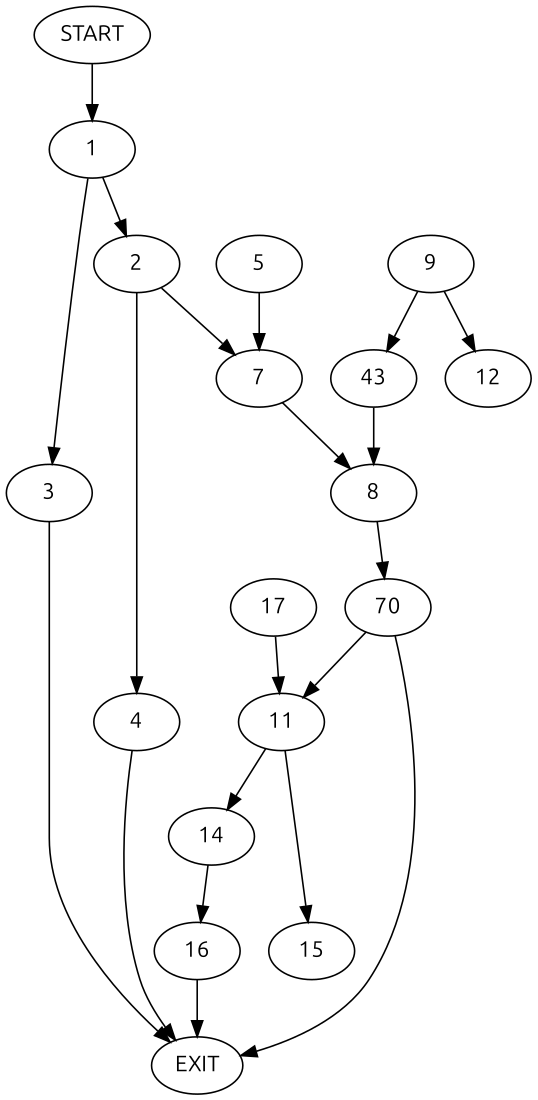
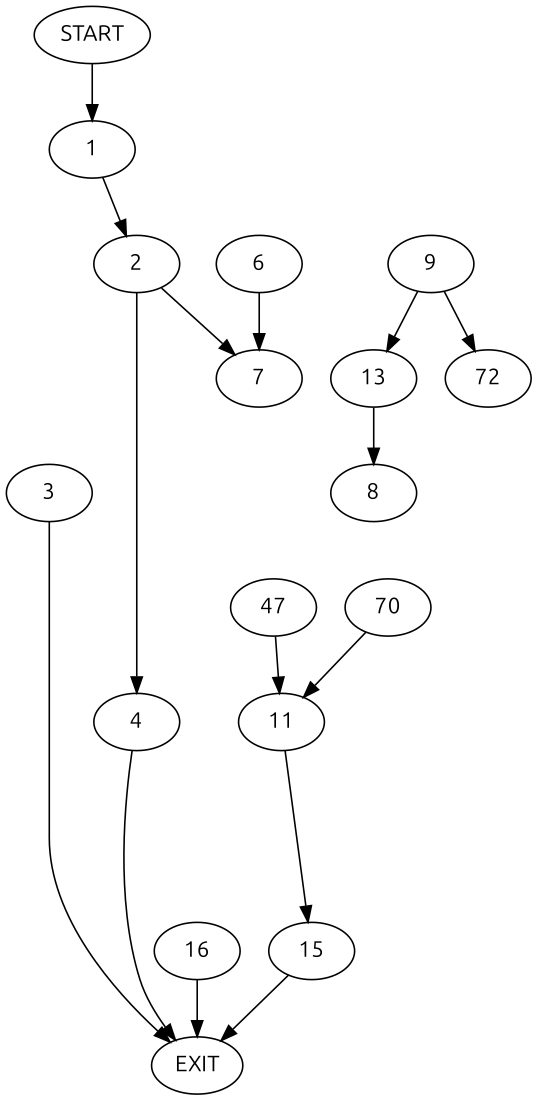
(259, 264) -> (259, 264)
(70, 313) -> none
(374, 378) -> (374, 378)
(488, 378) -> (488, 378)
(311, 430) -> none
(380, 542) -> none
(274, 607) -> (274, 607)
(212, 836) -> none
(407, 879) -> (261, 1002)
